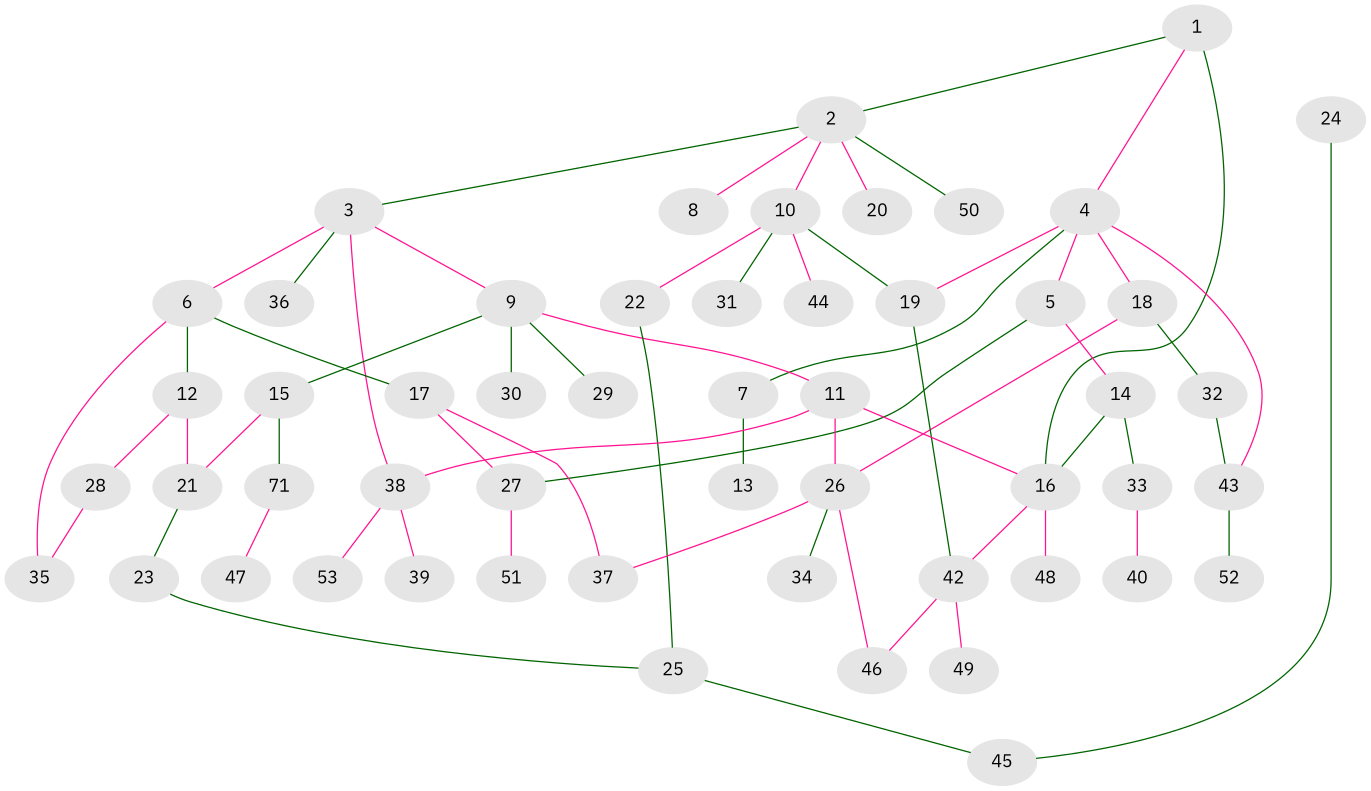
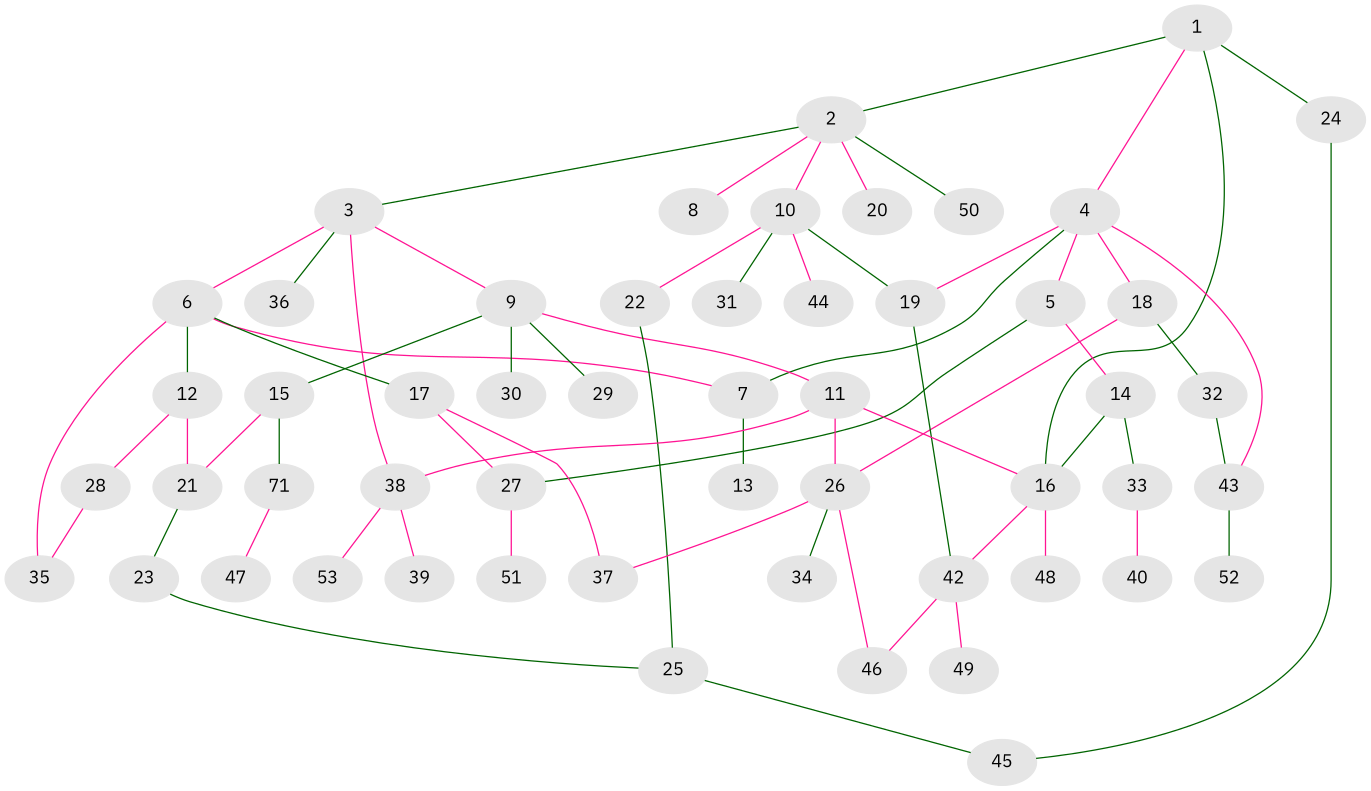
none -> (1264, 74)
none -> (462, 357)
